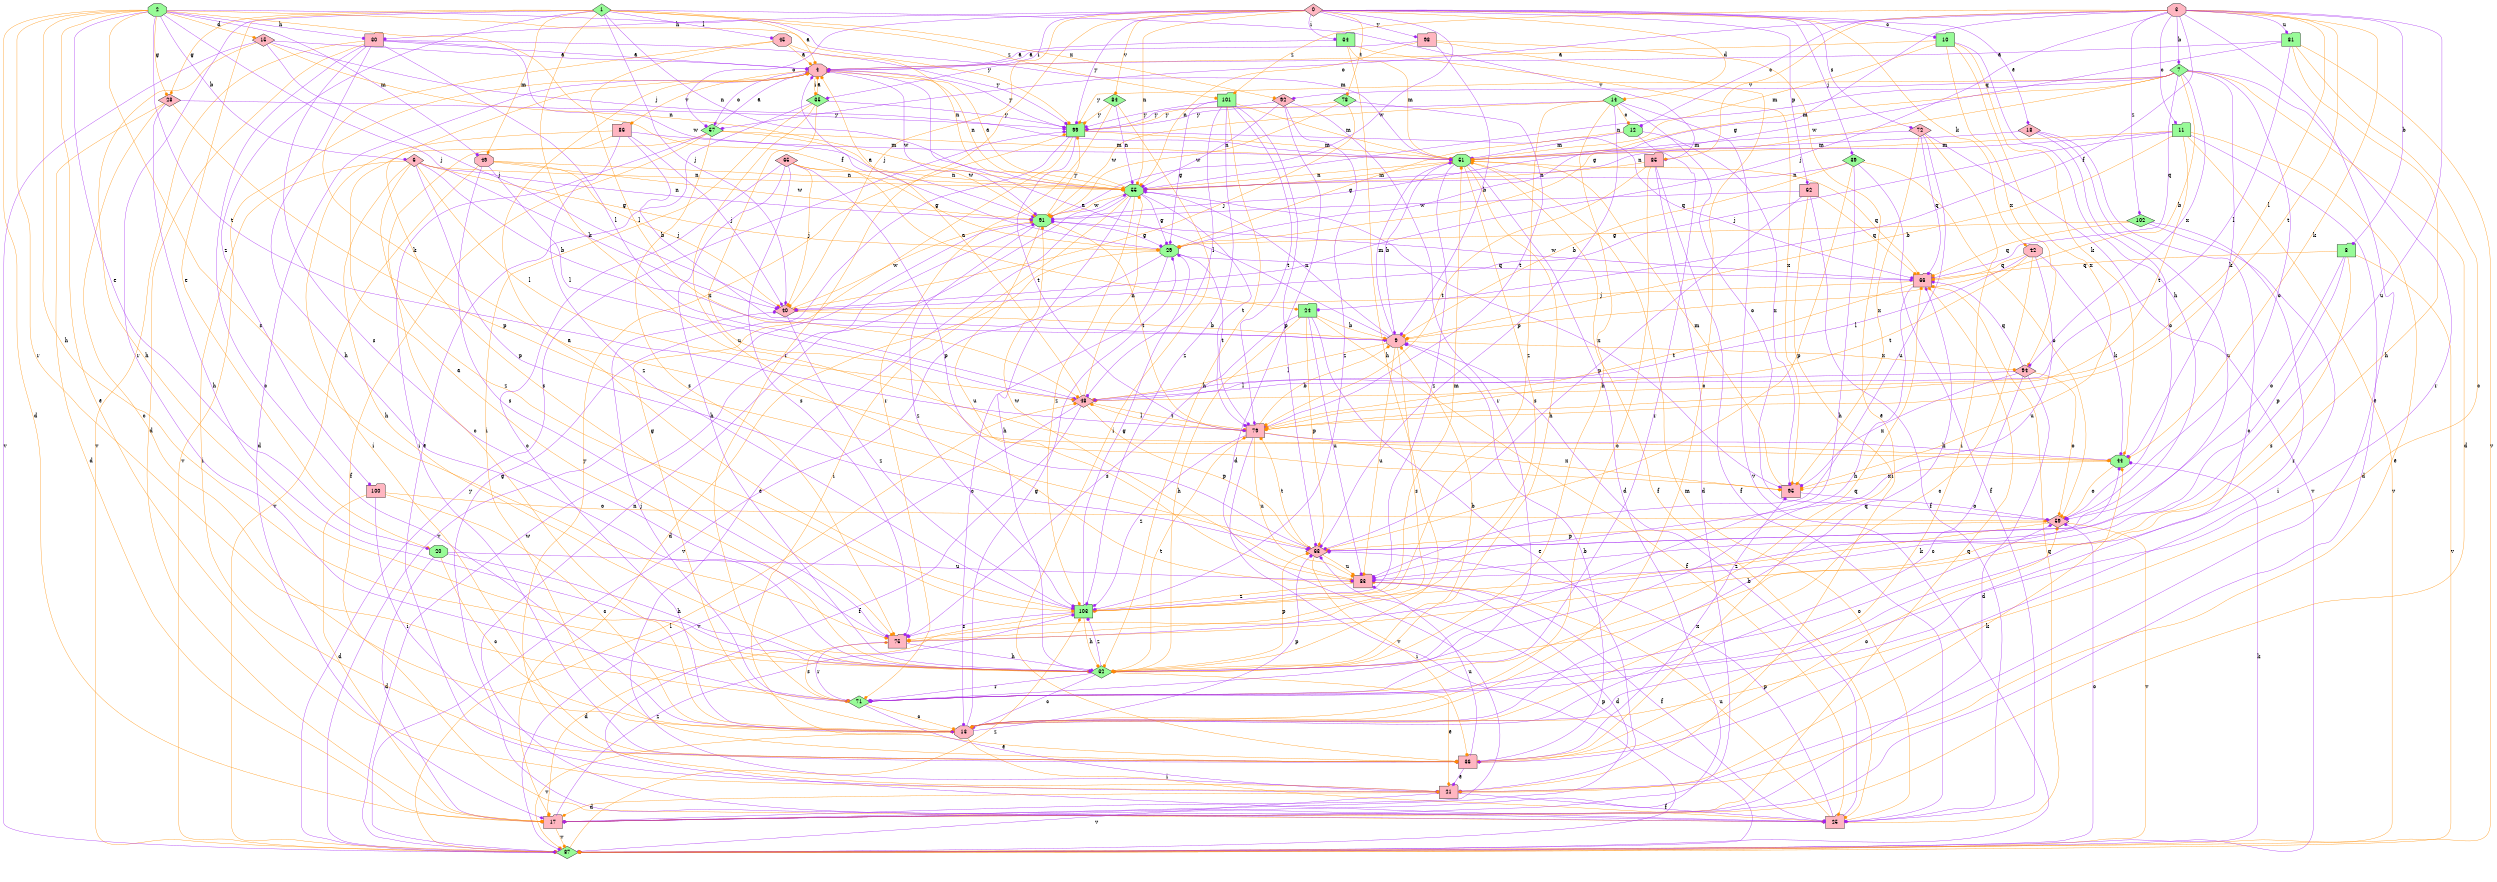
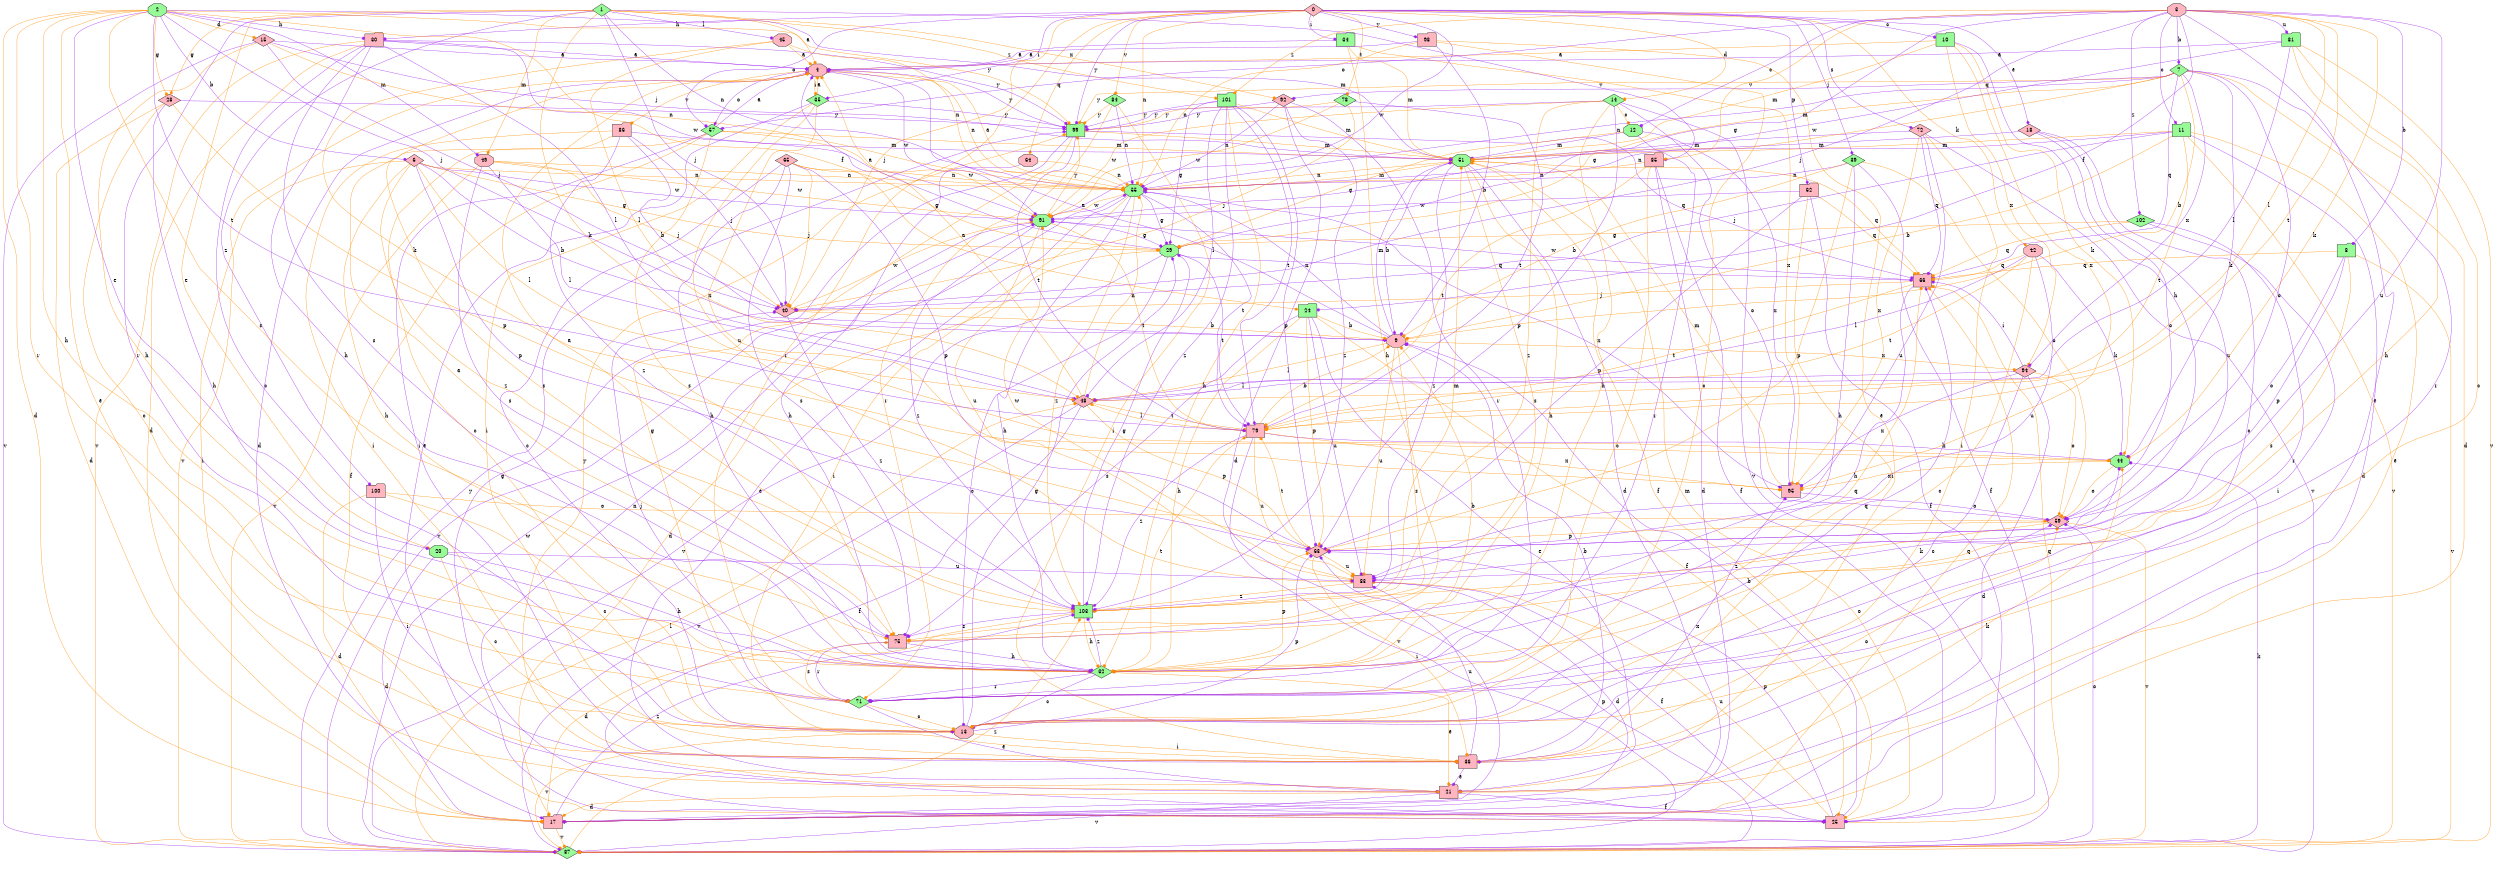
none -> (1028, 160)
(677, 191) -> (677, 191)
(2003, 326) -> (2003, 326)
(1390, 799) -> (1213, 751)
